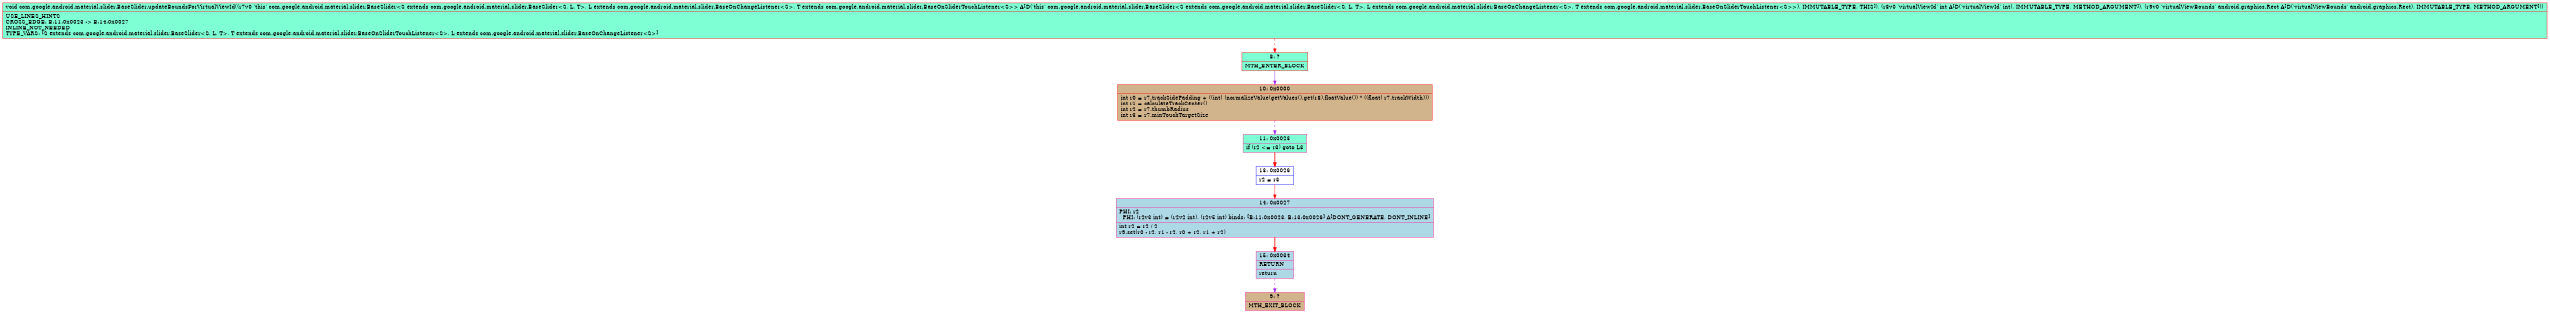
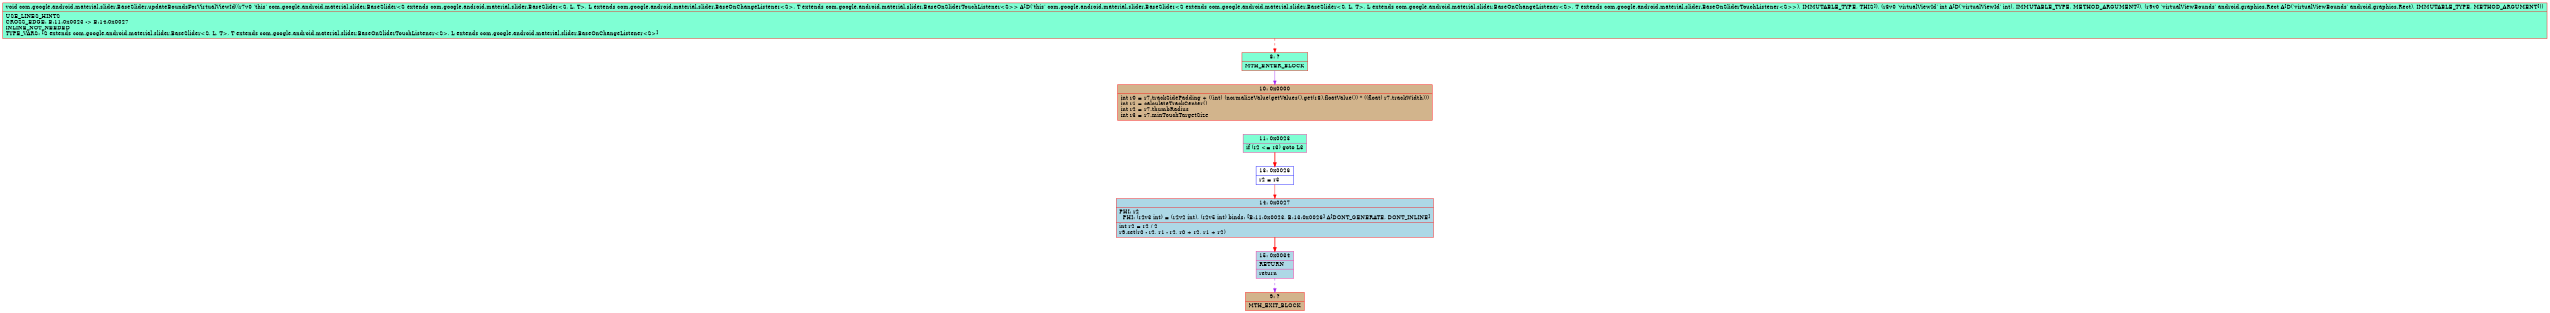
(1275, 125) -> none
(1275, 218) -> (1275, 218)
(1275, 301) -> (1275, 301)
